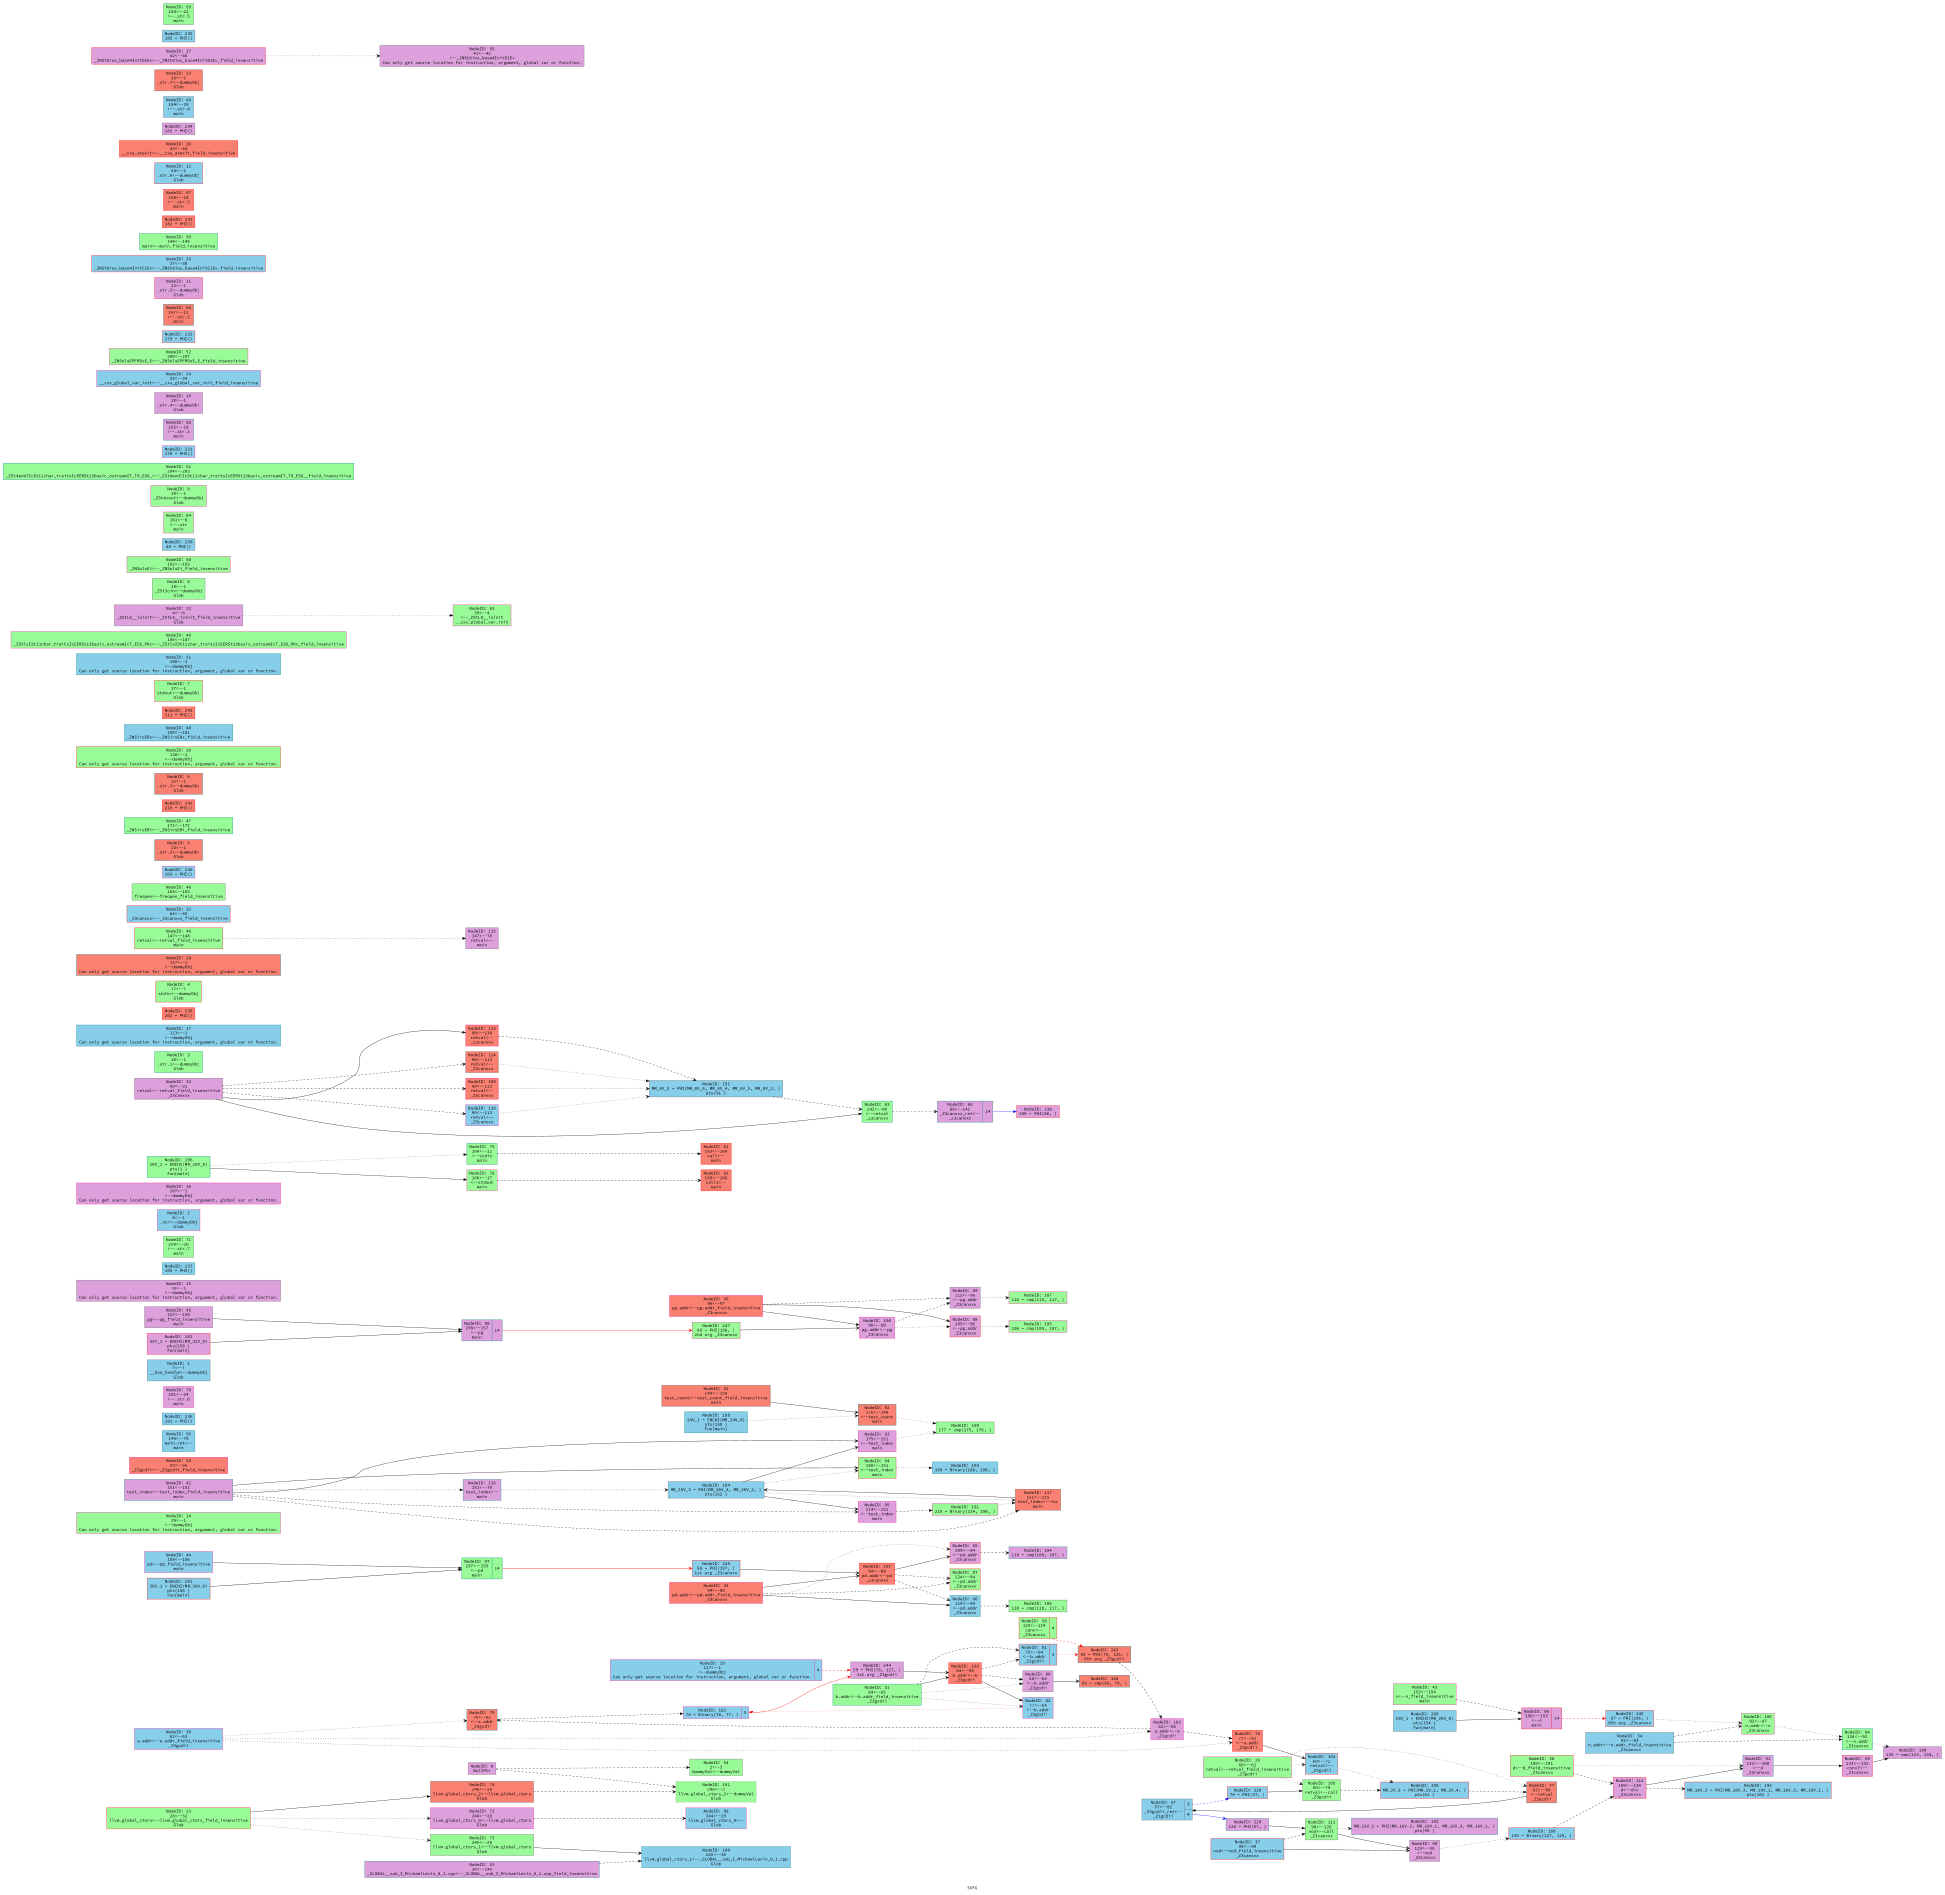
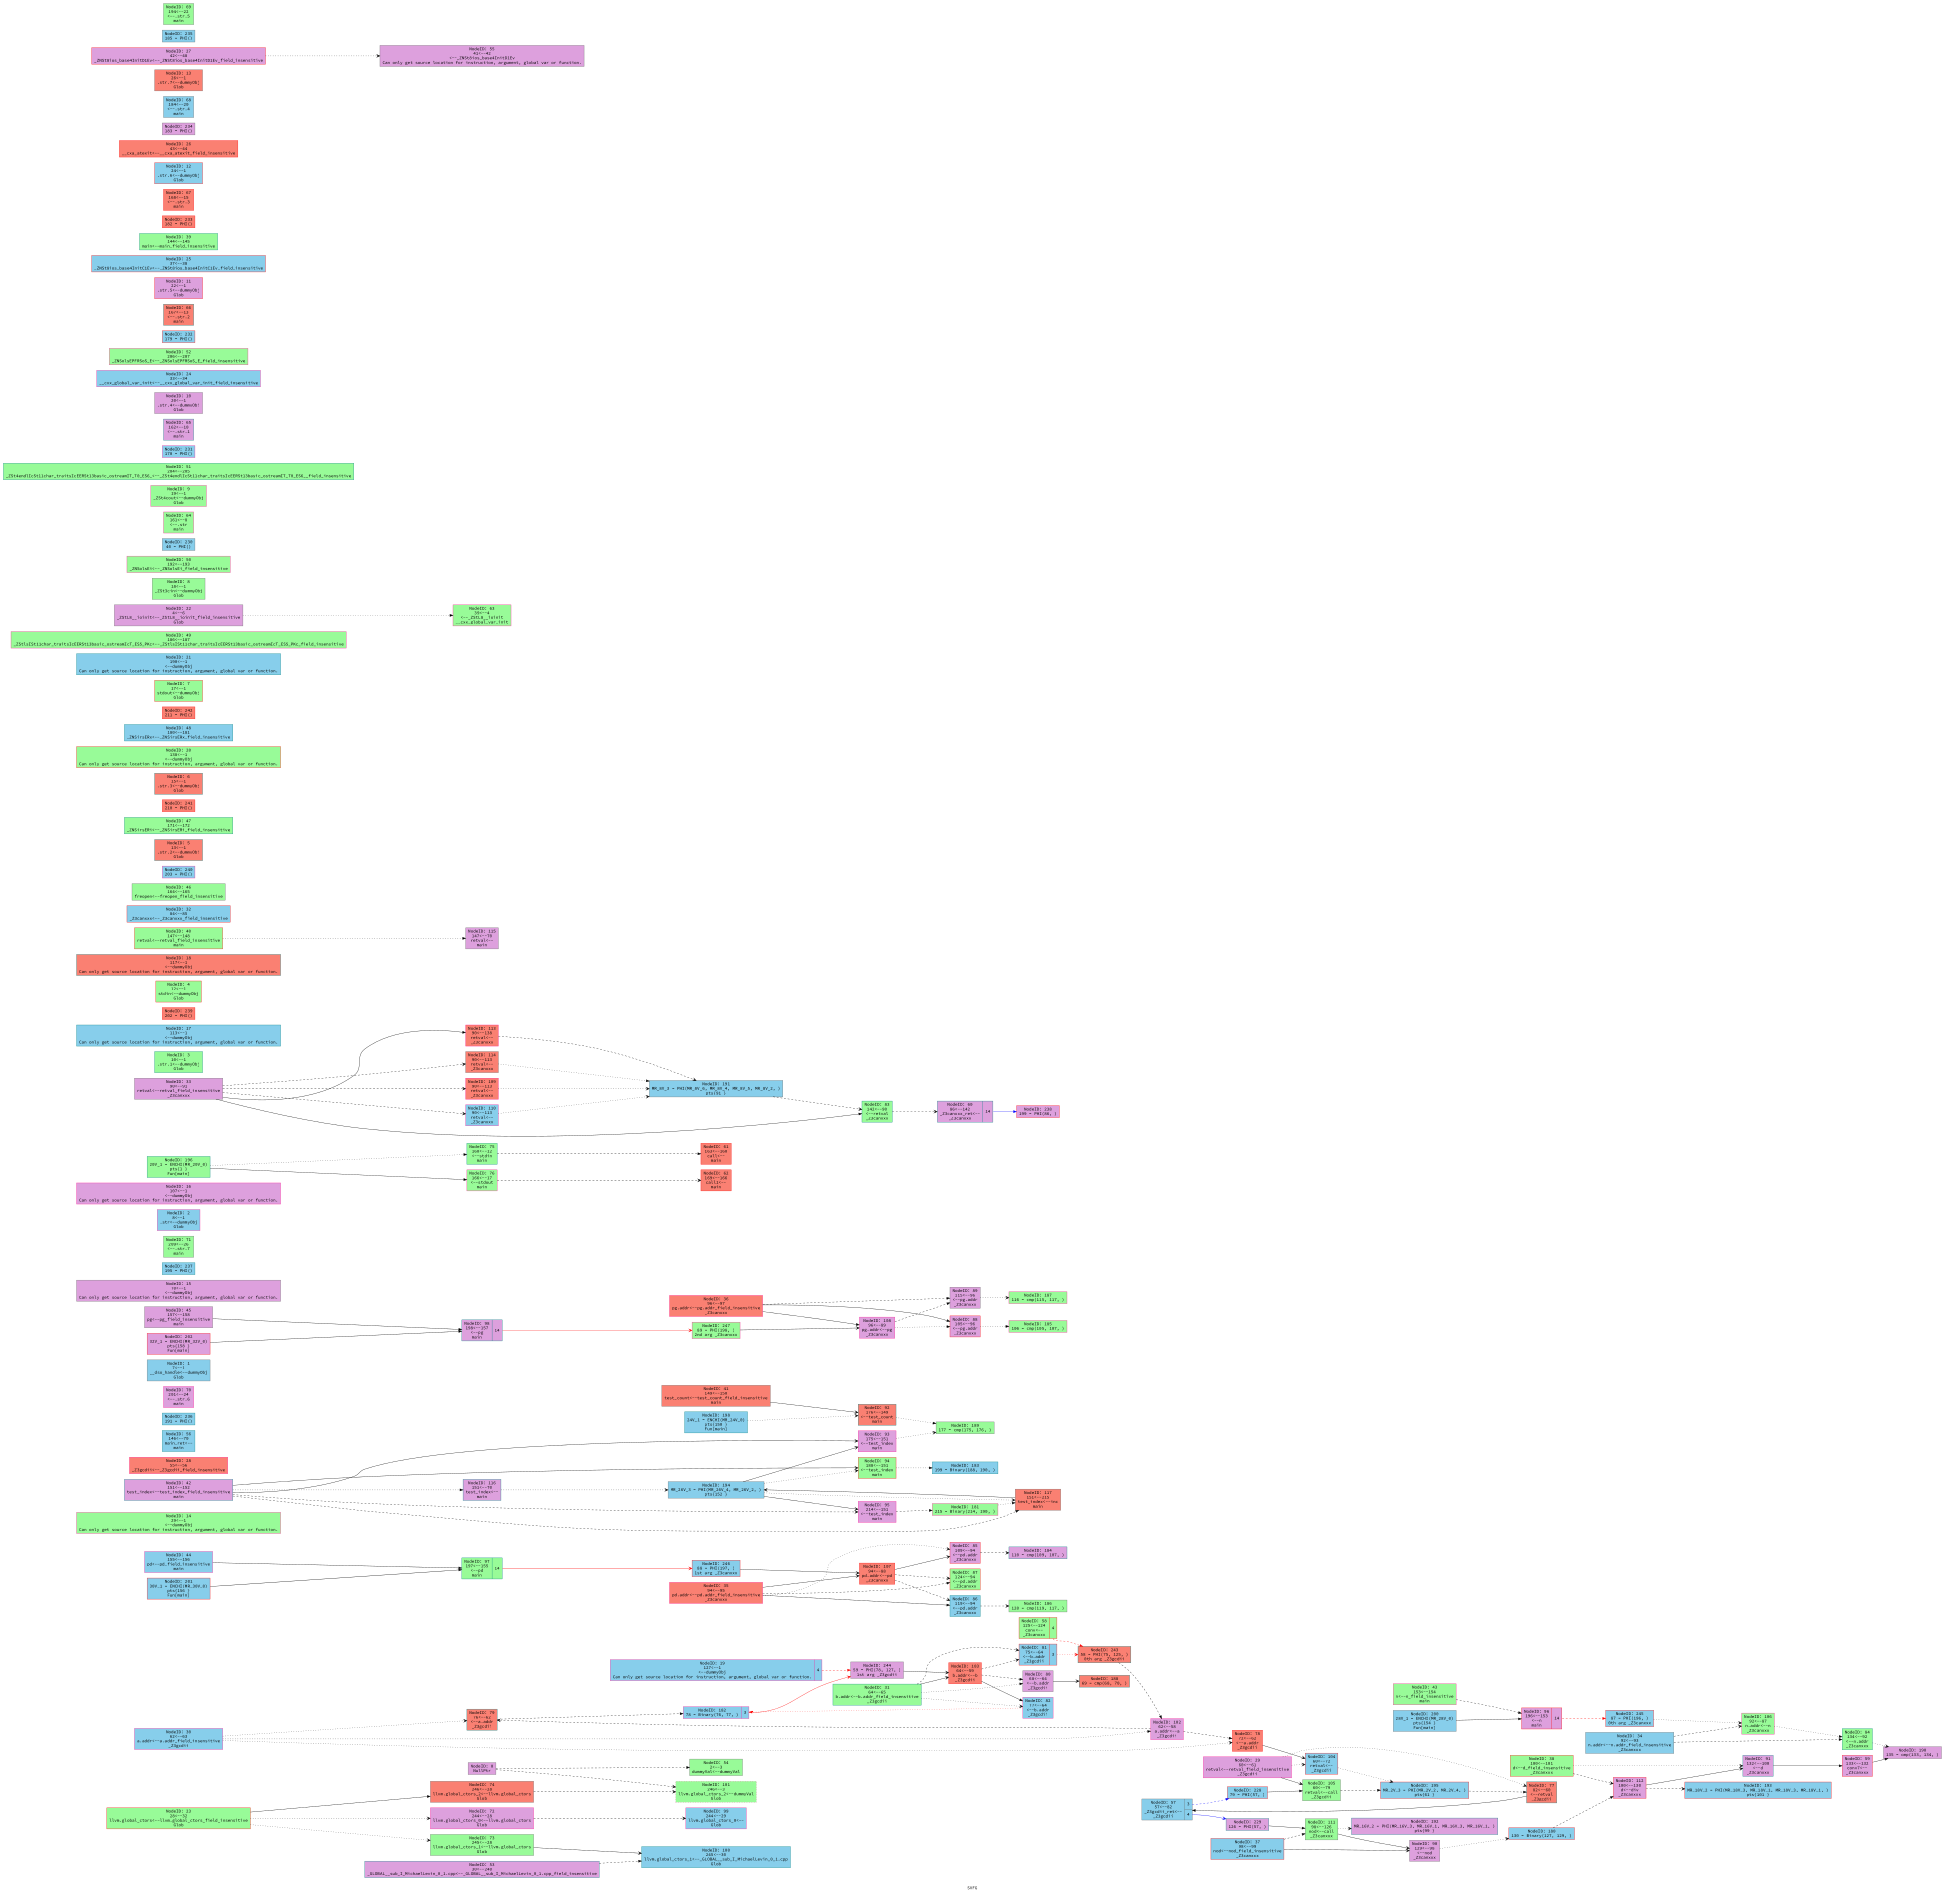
(1247, 1767) -> (1247, 1767)
(1290, 1781) -> (1290, 1781)
